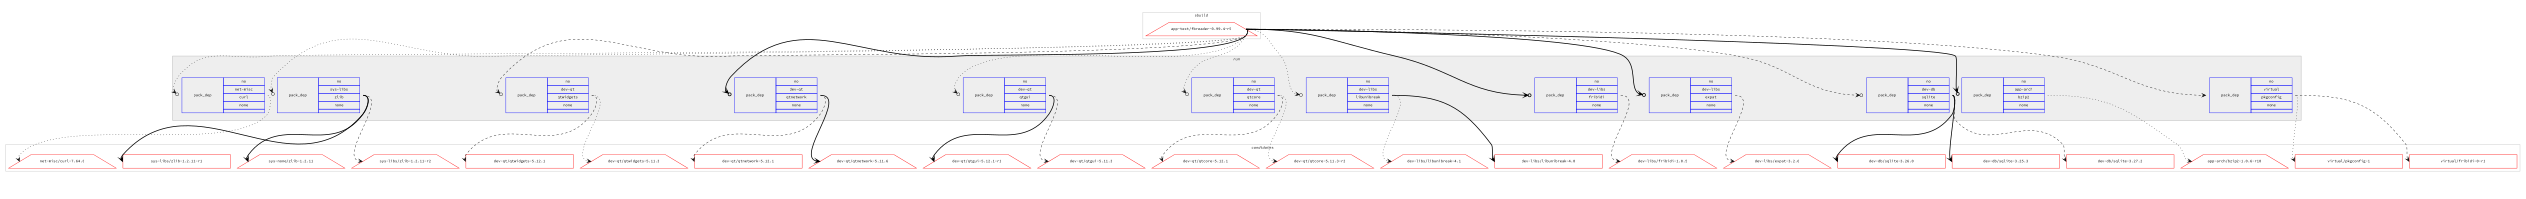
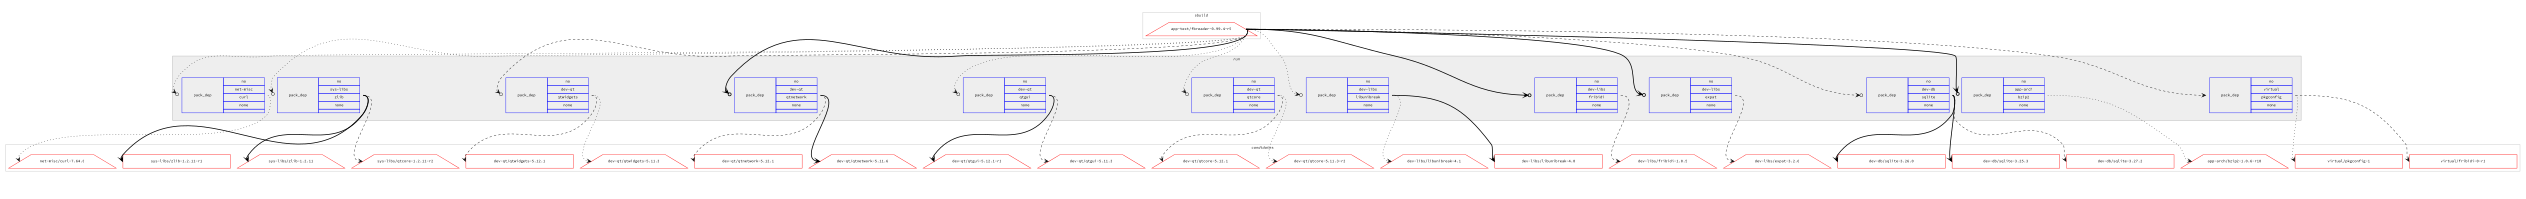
(291, 161) -> (291, 161)
(405, 161) -> (405, 161)
